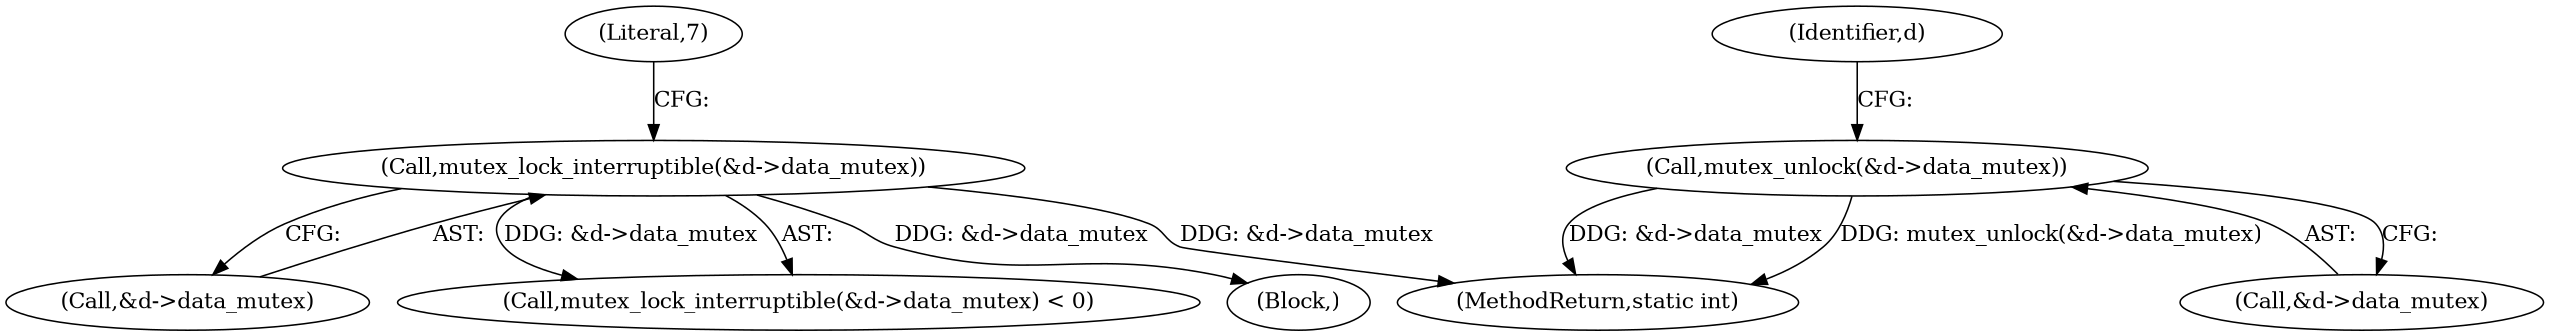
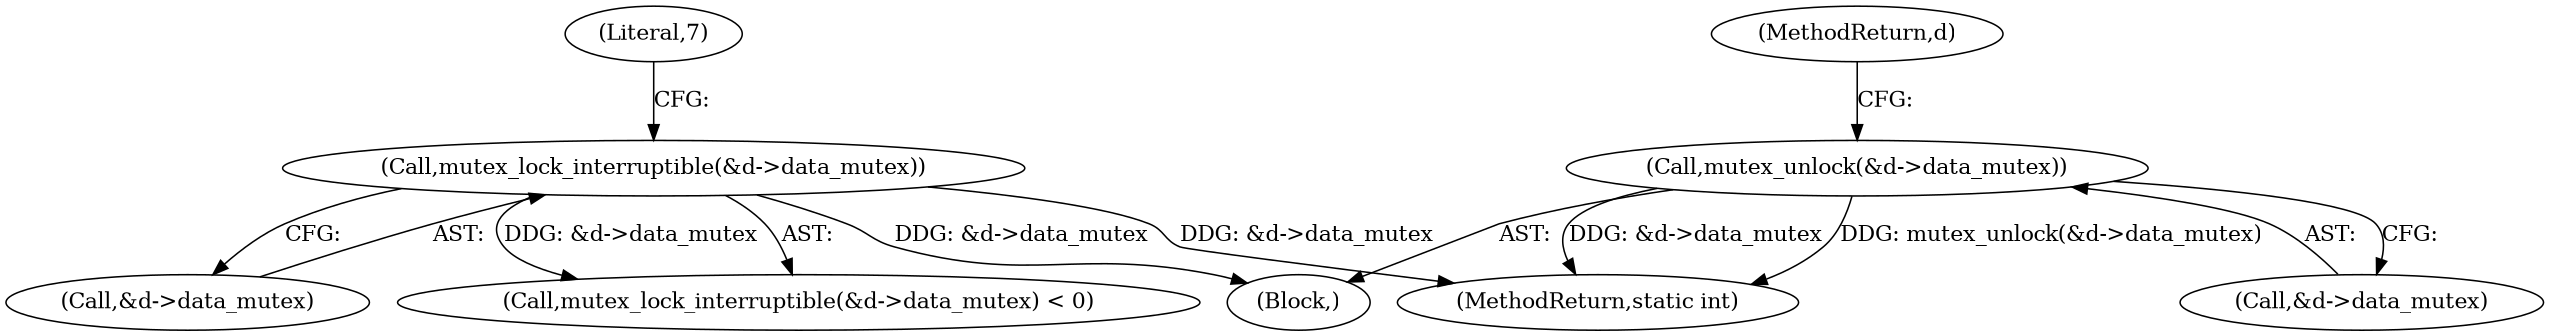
(1857, 34) -> (1857, 34)
none -> (1514, 220)
